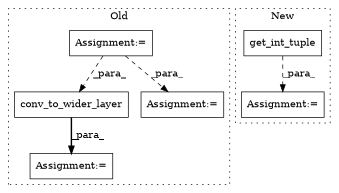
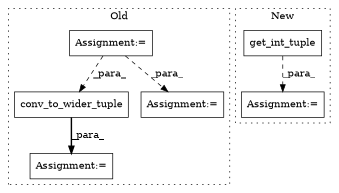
(71, 105) -> (71, 105)
